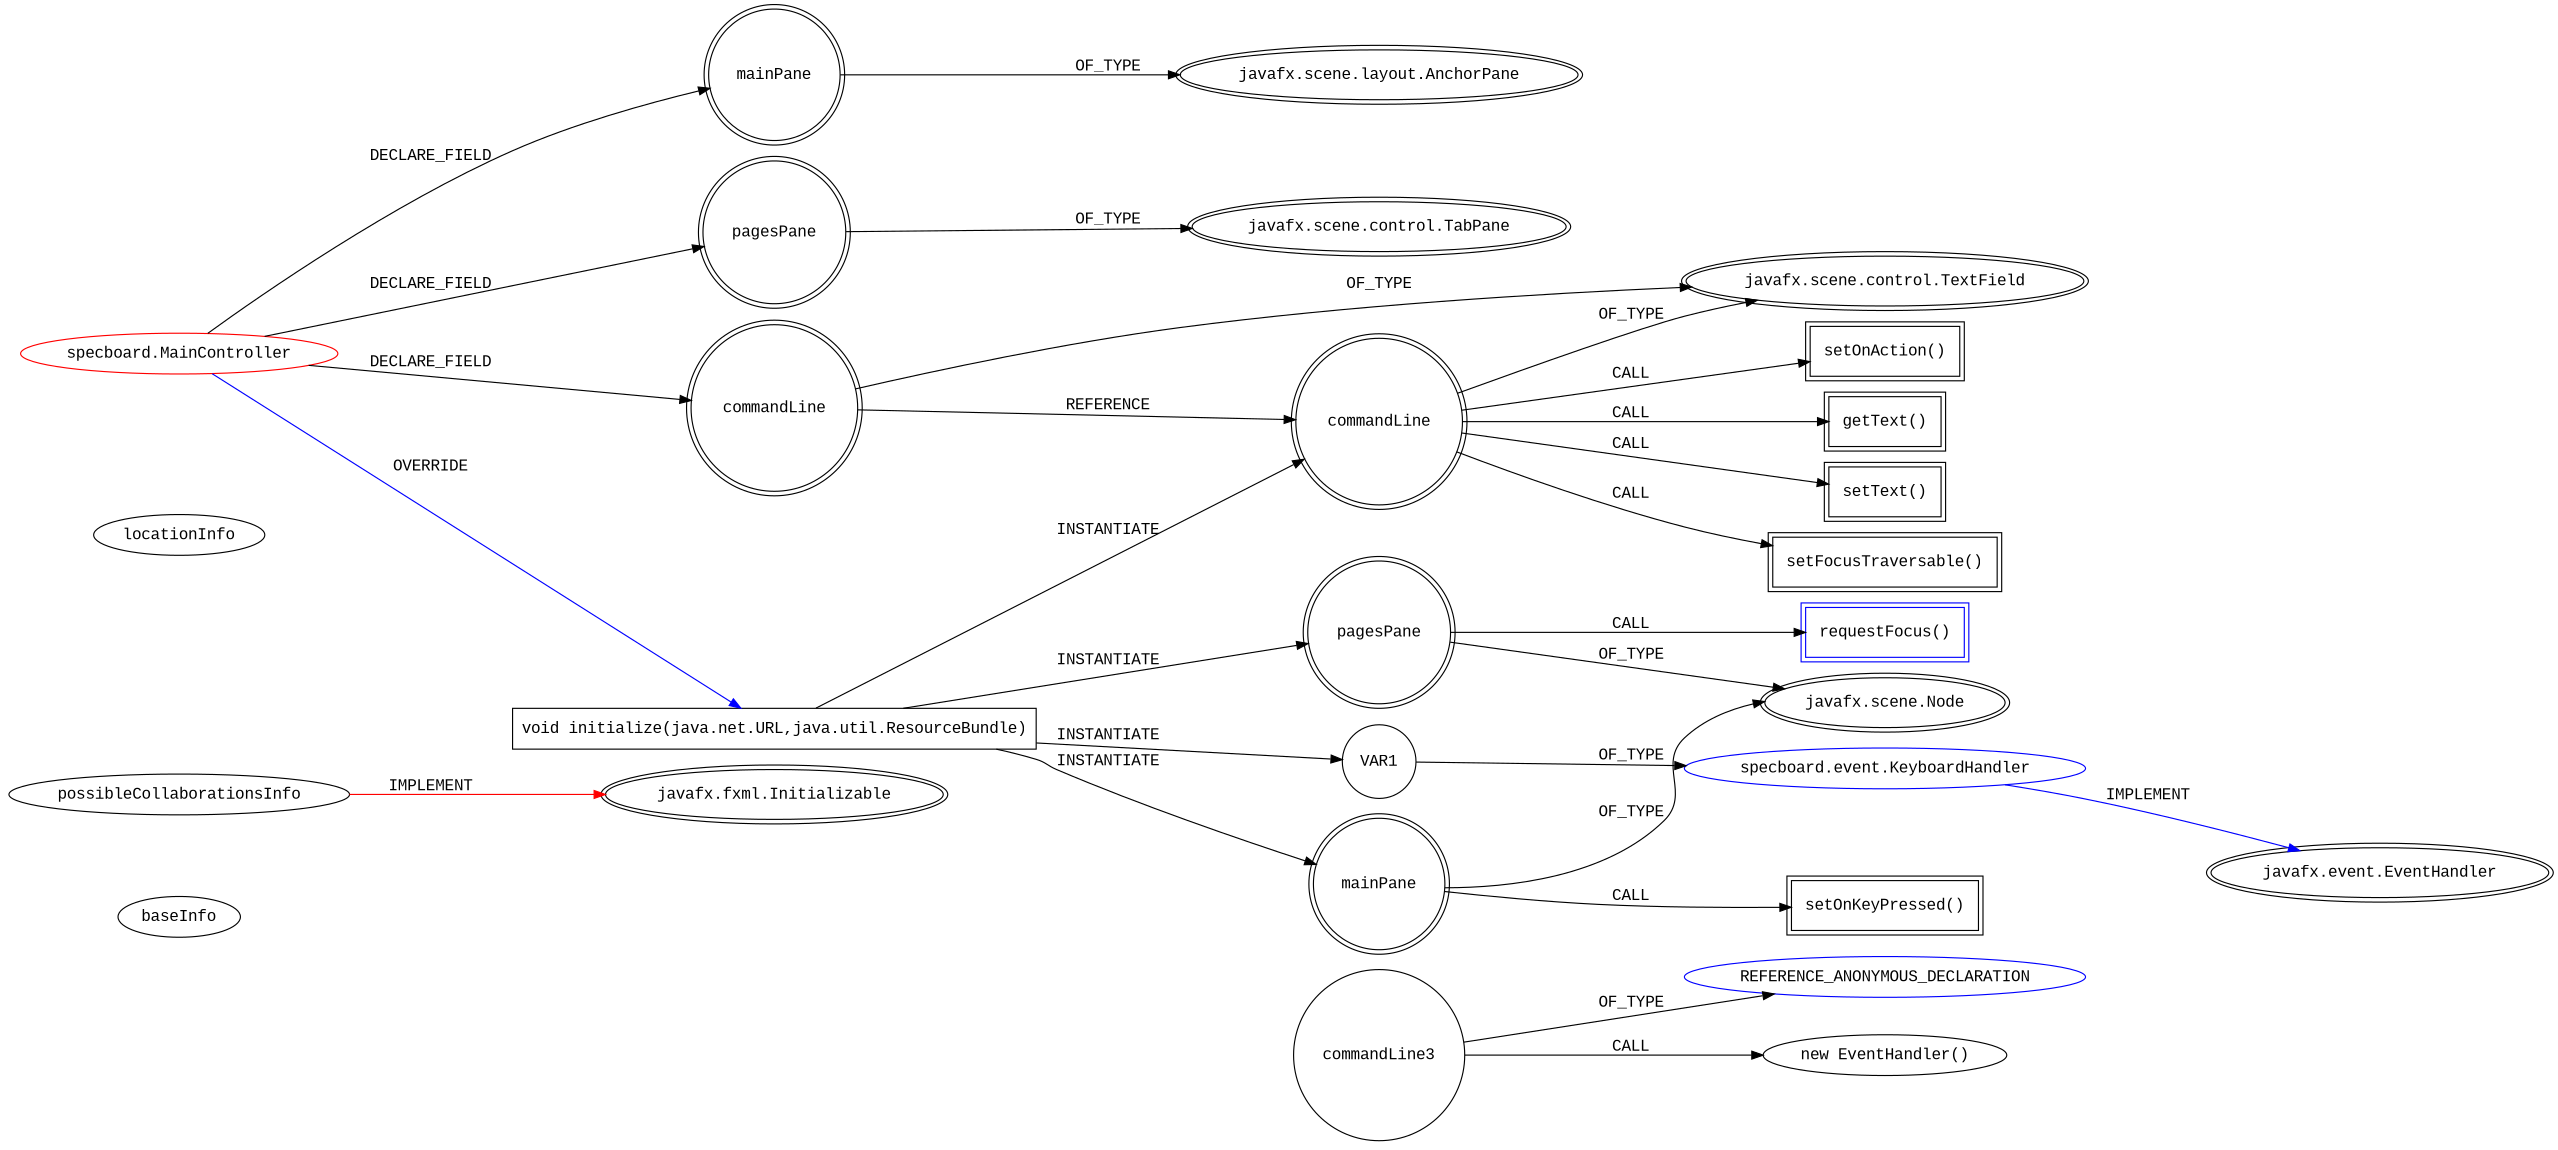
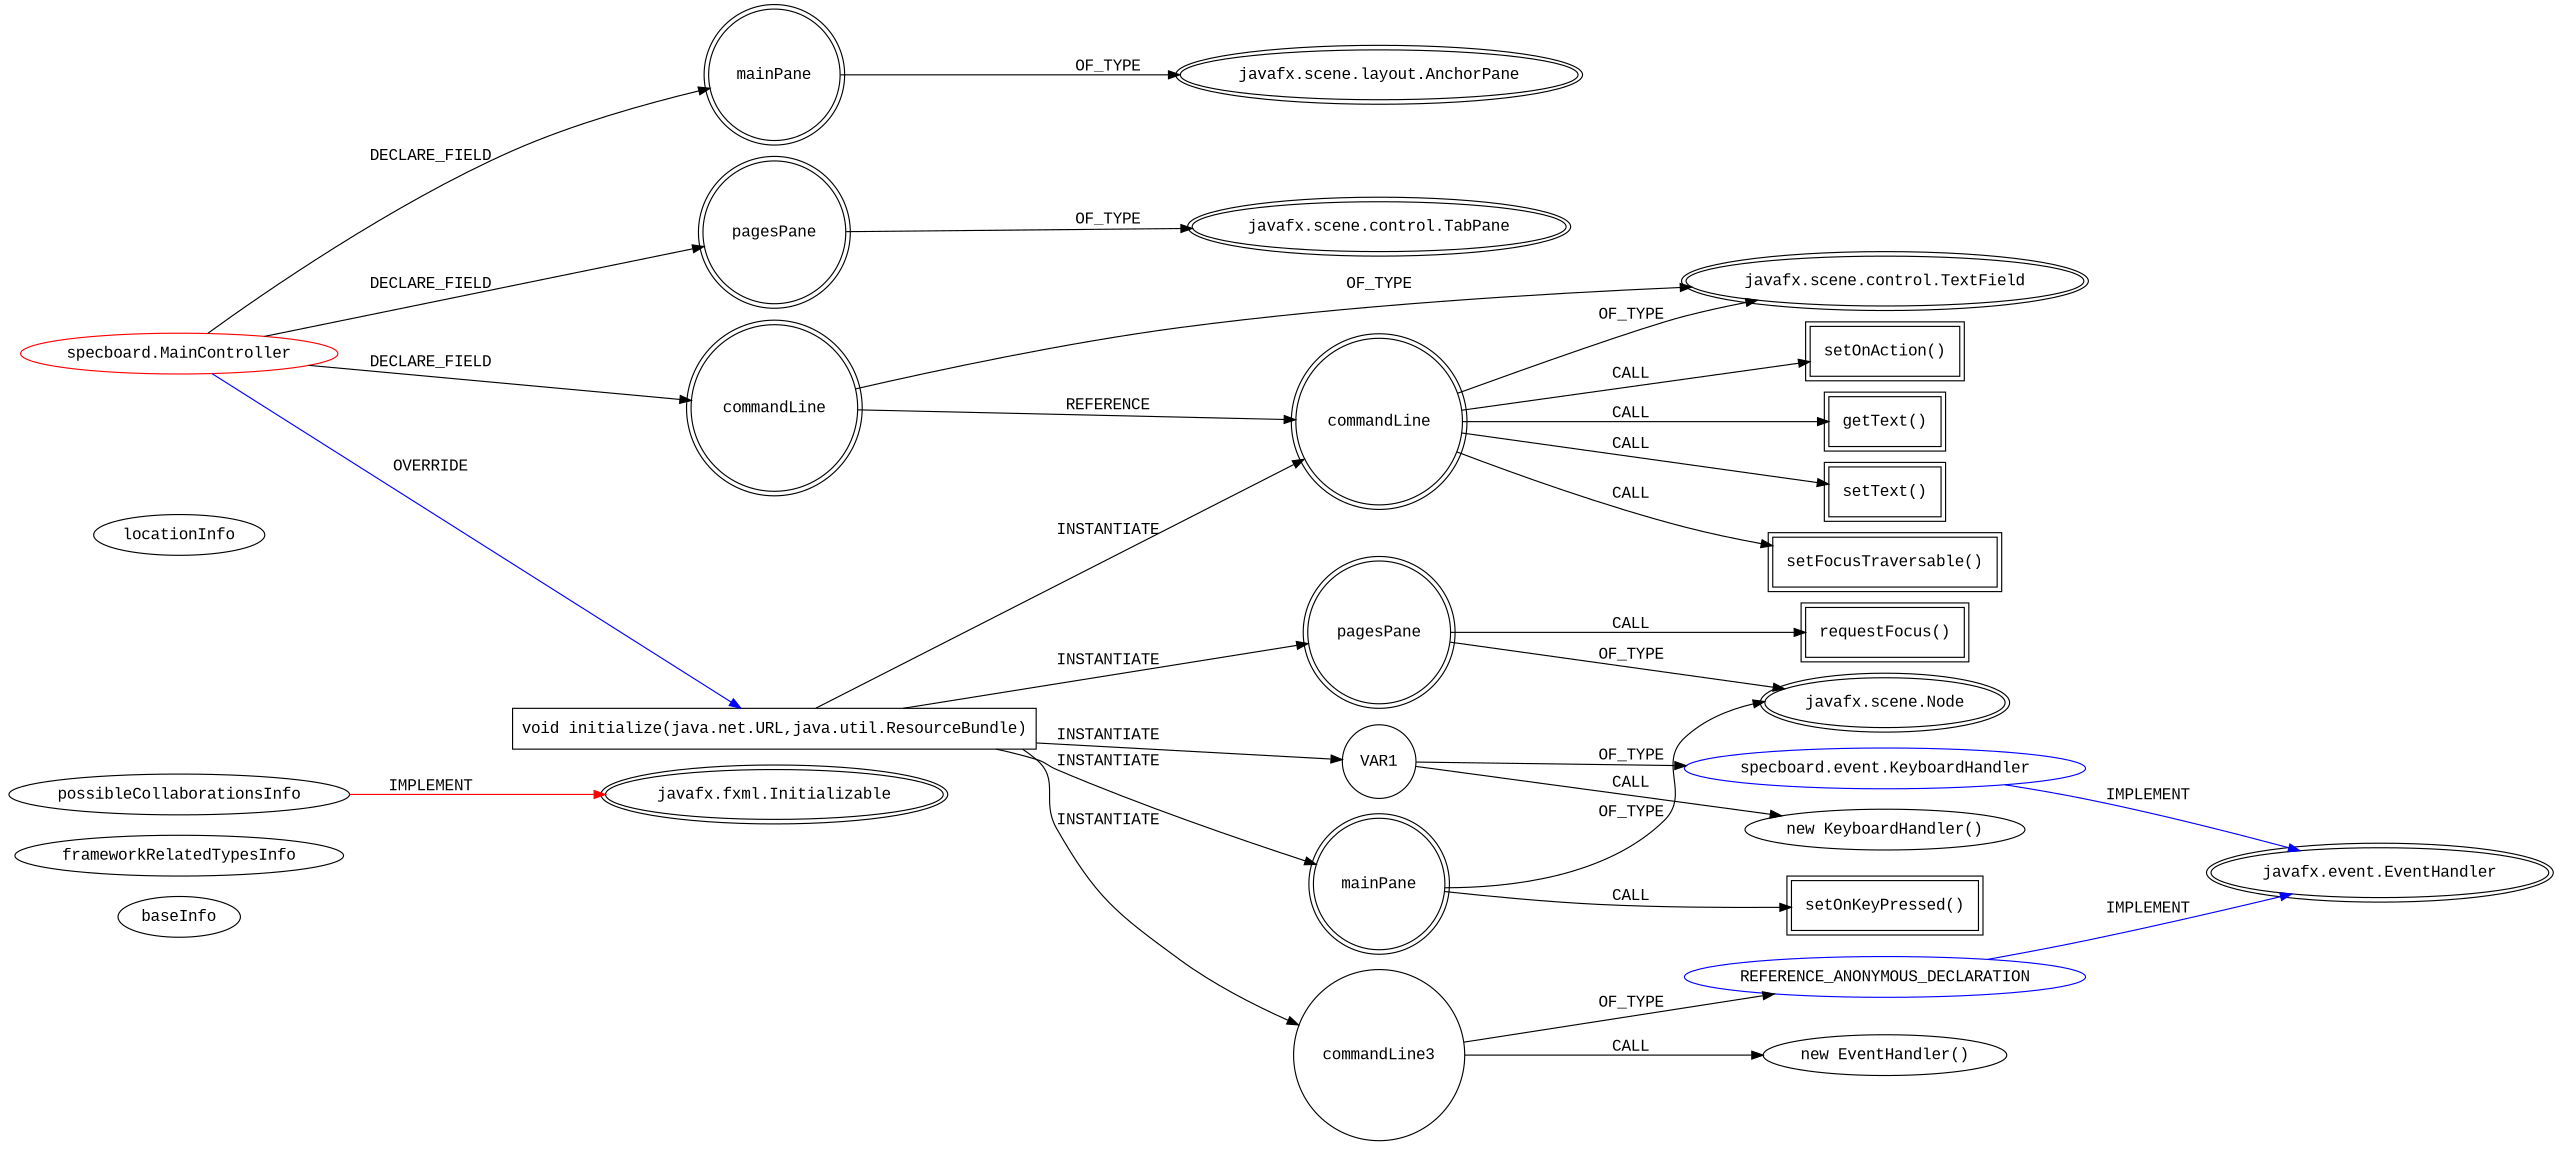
(1885, 632) -> (1885, 632)
none -> (1885, 830)
none -> (179, 856)
none -> (1121, 914)
none -> (2135, 930)
